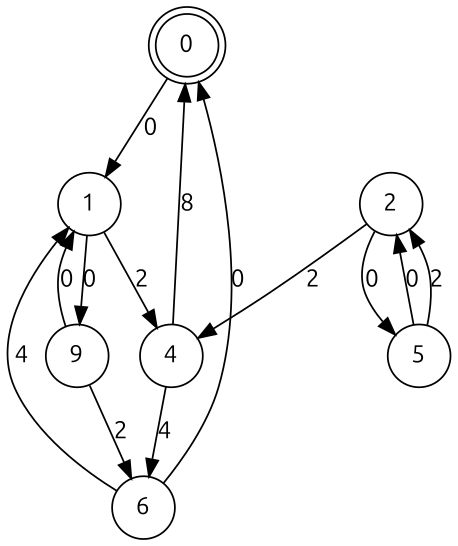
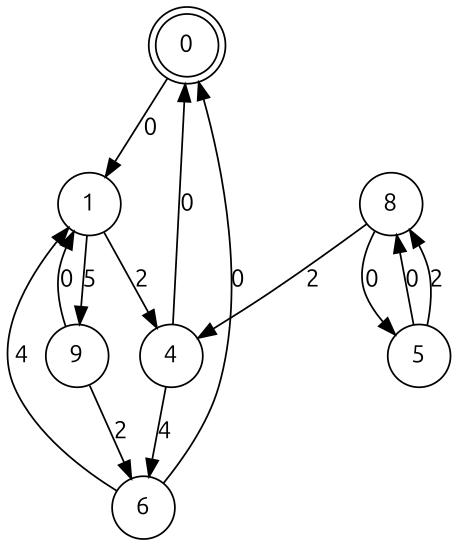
(188, 204) -> (188, 204)
(391, 204) -> (391, 204)
(90, 280) -> (90, 280)
